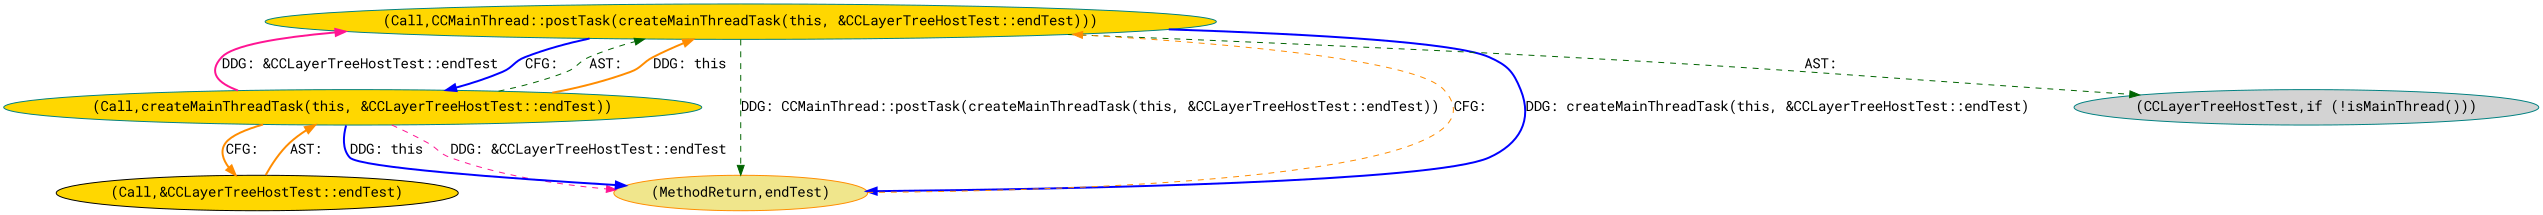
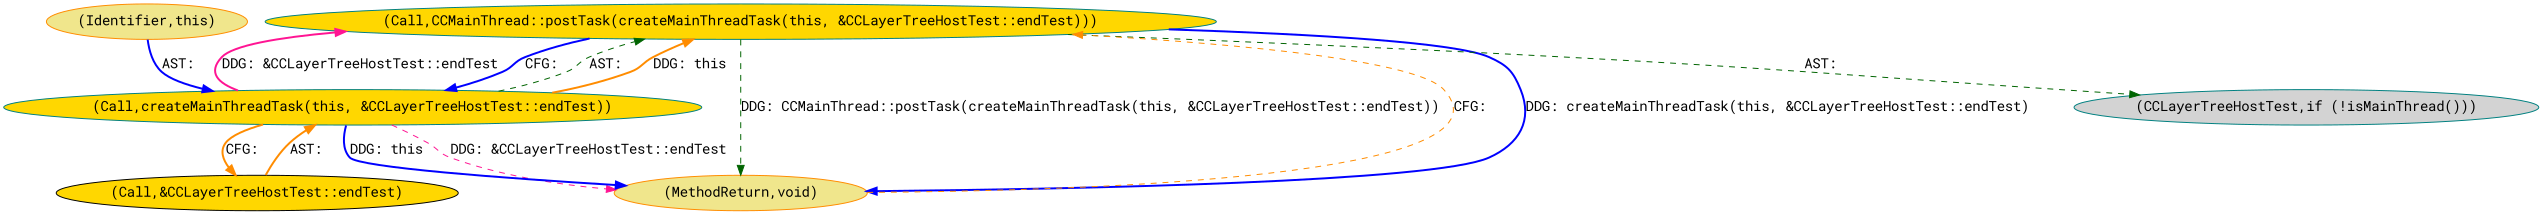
none -> (147, 22)
(741, 193) -> (741, 193)
